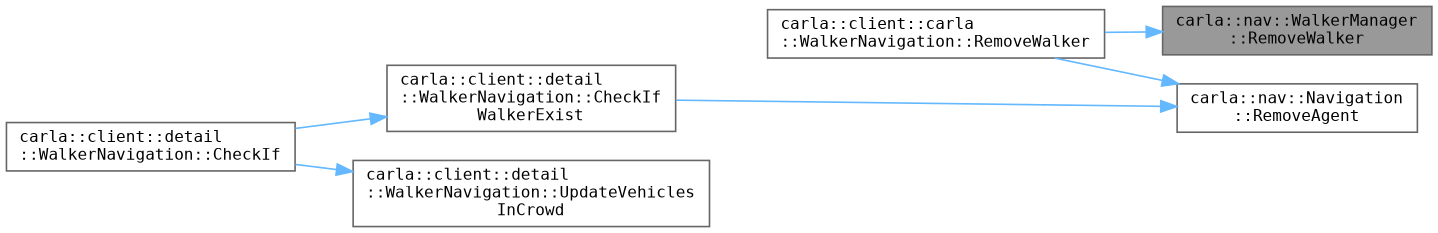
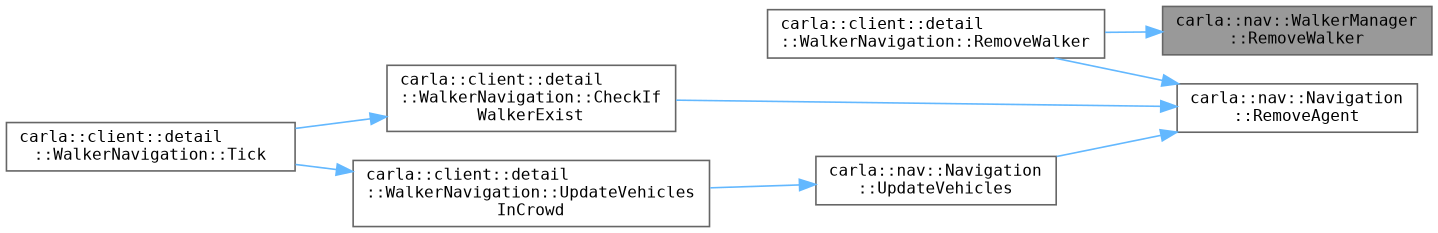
(936, 34) -> (936, 34)
(151, 147) -> (151, 147)
none -> (936, 181)
